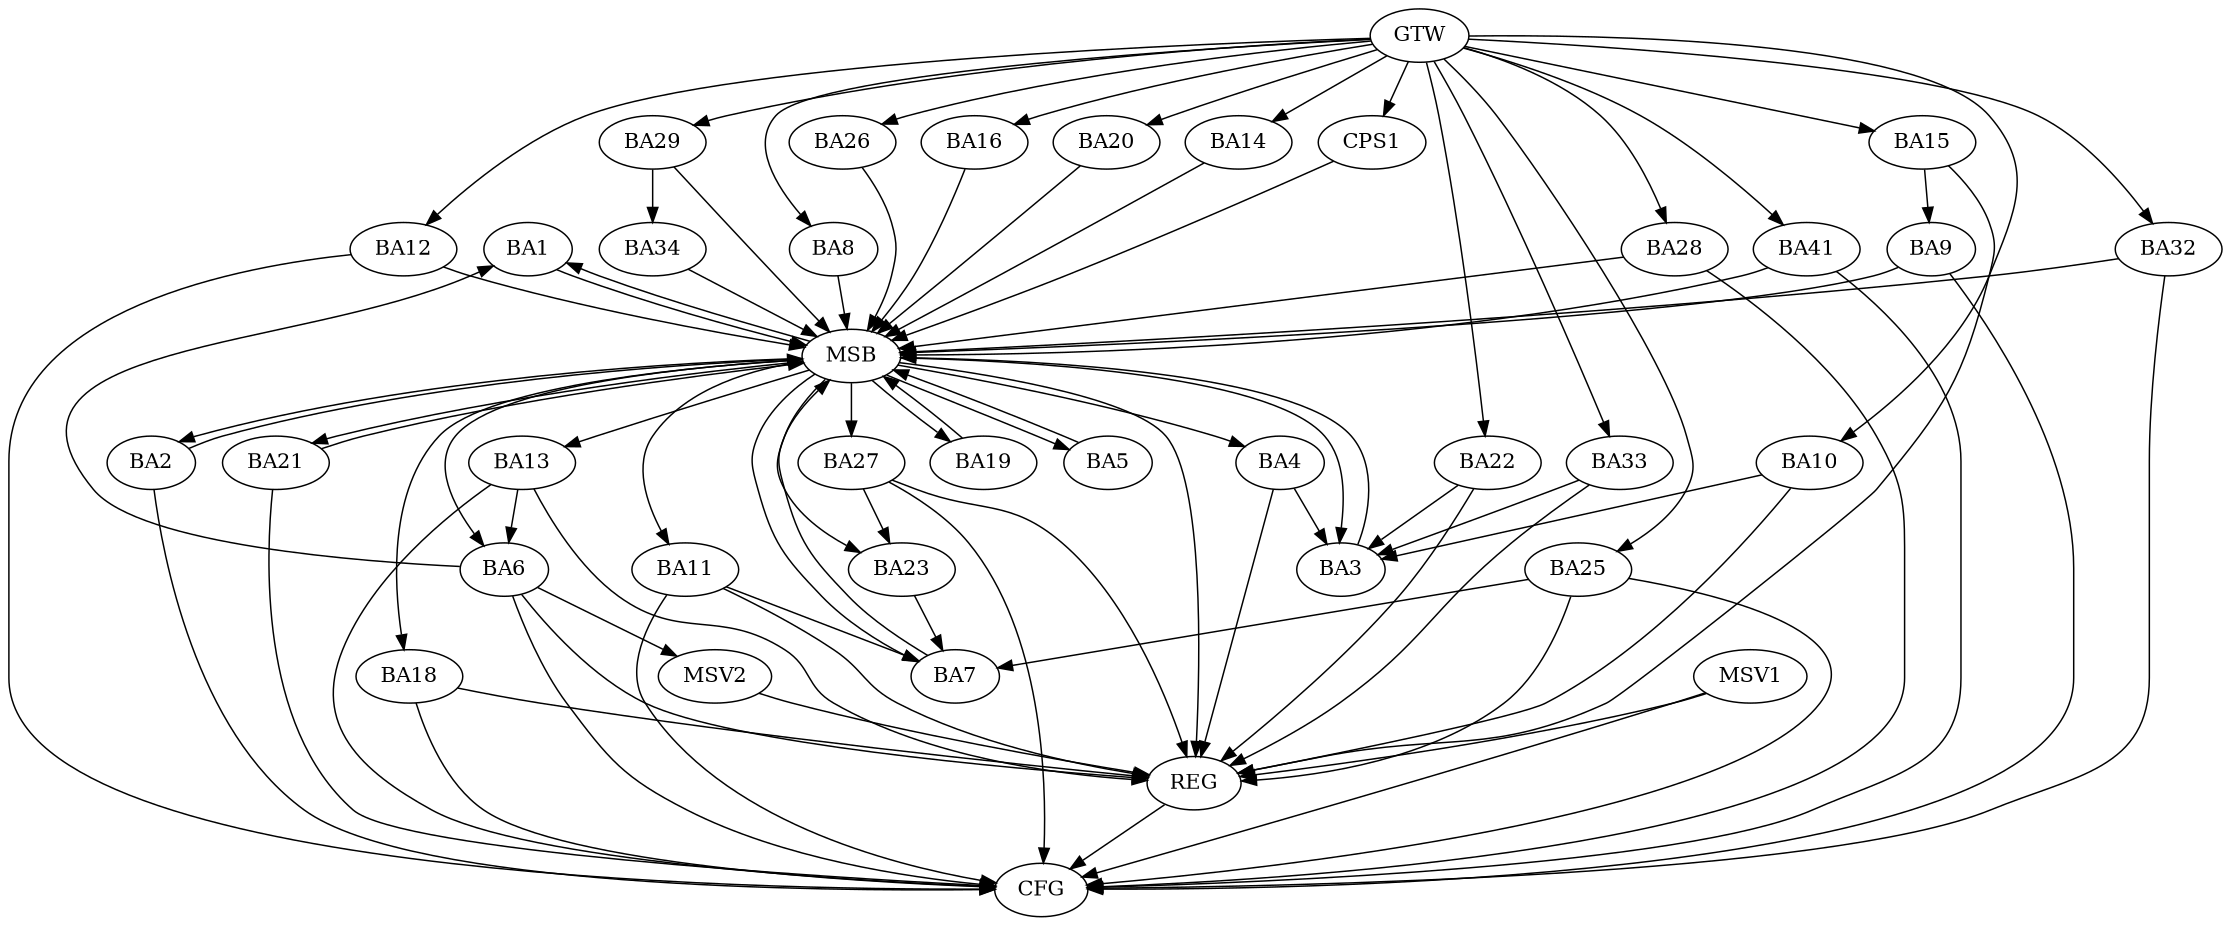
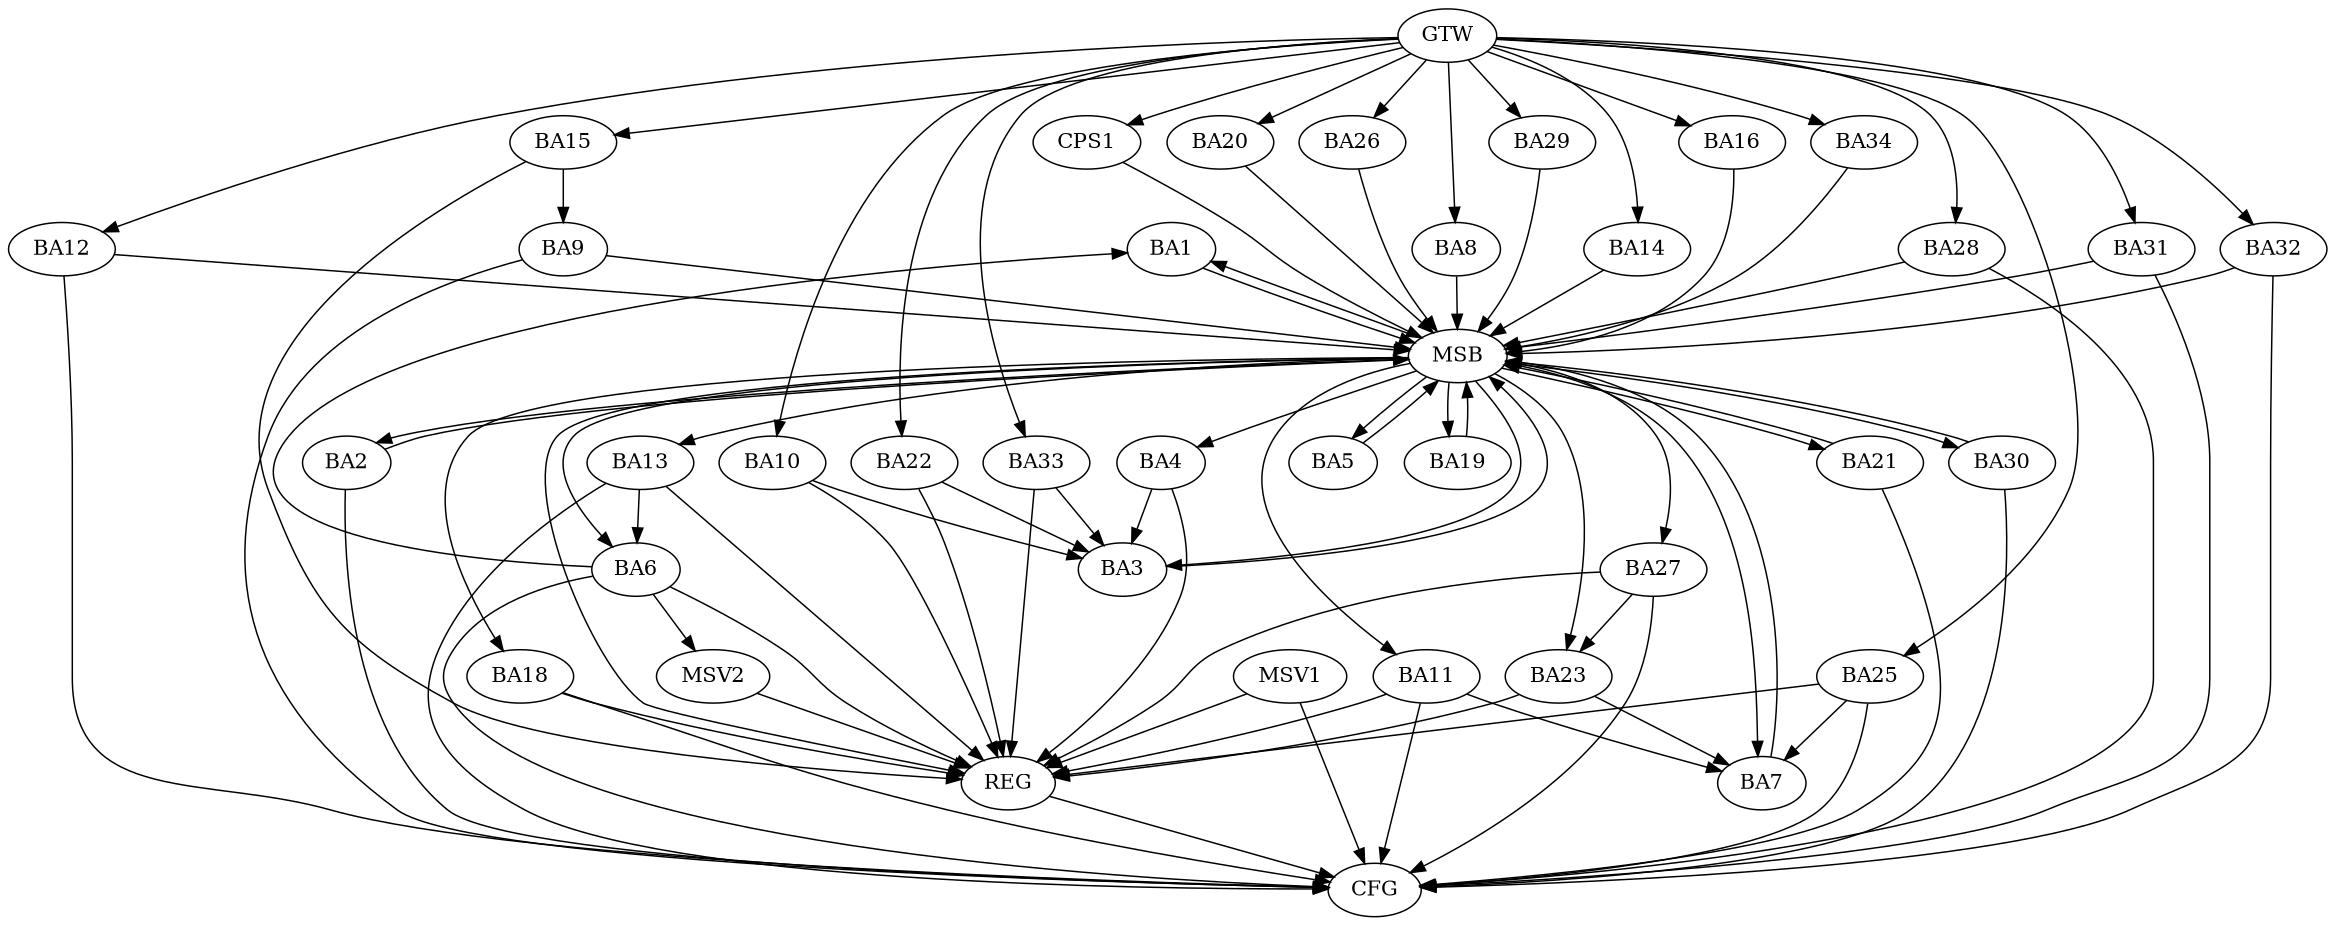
(653, 189) -> (1653, 78)
(1807, 249) -> (2141, 249)
none -> (2002, 463)
none -> (1397, 726)
